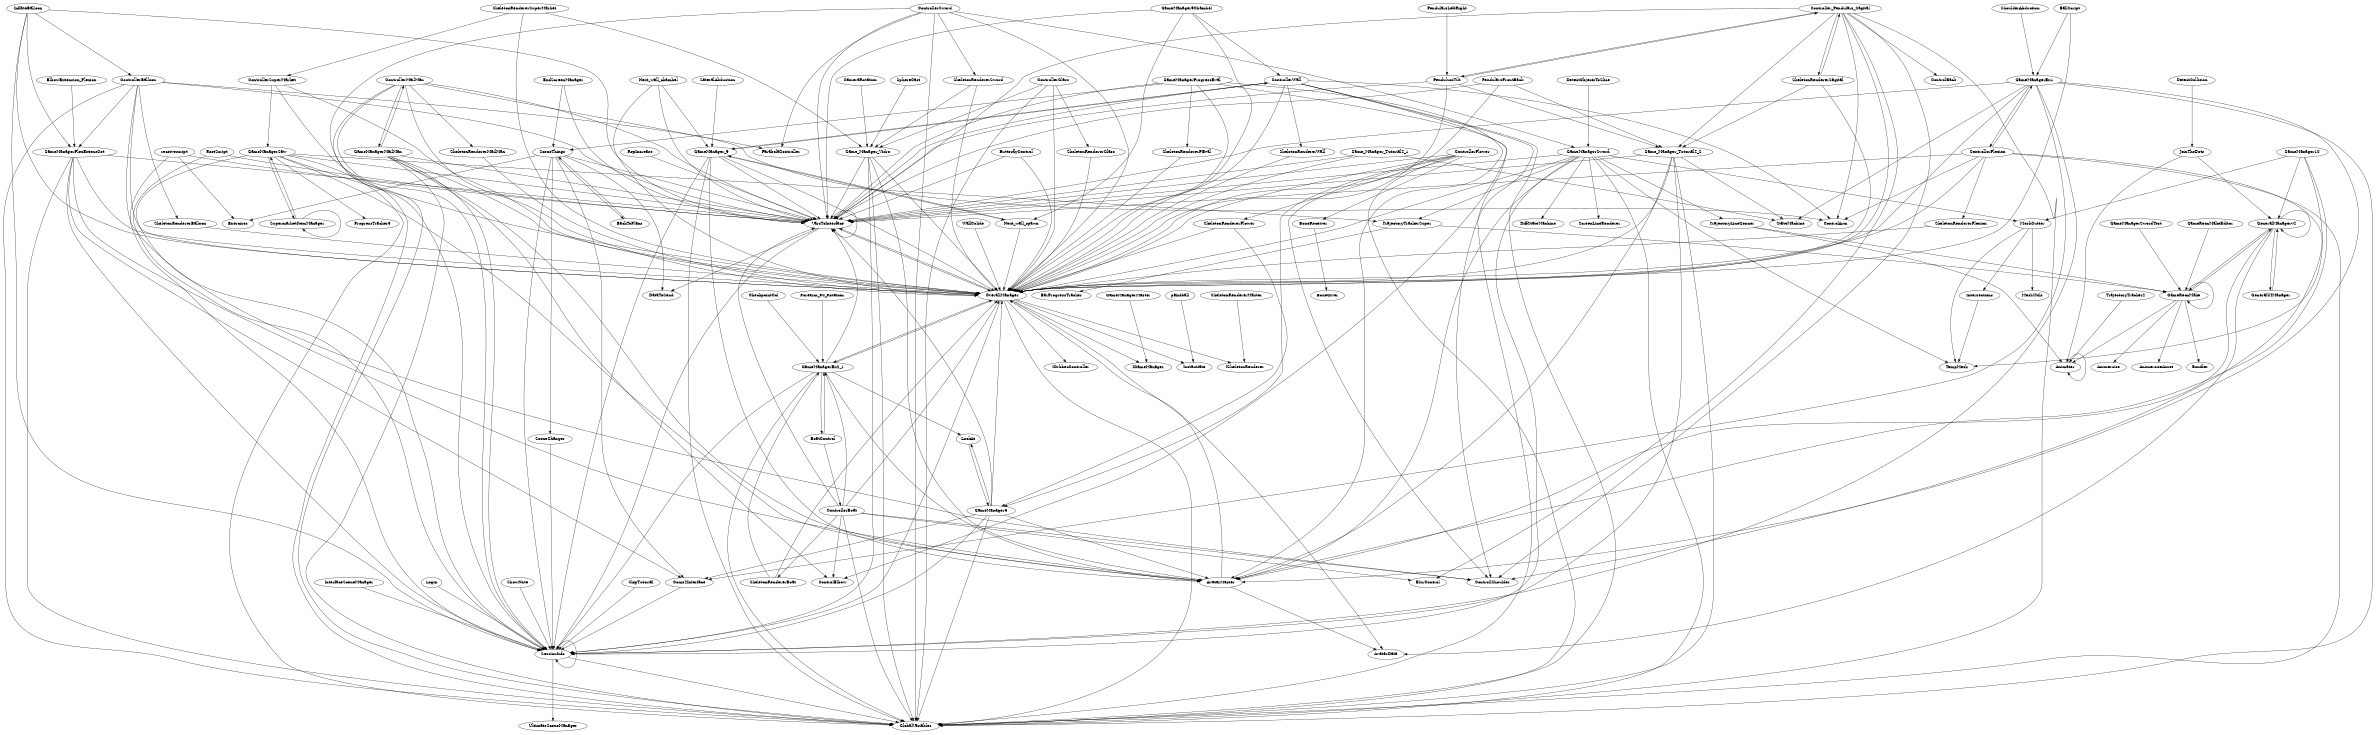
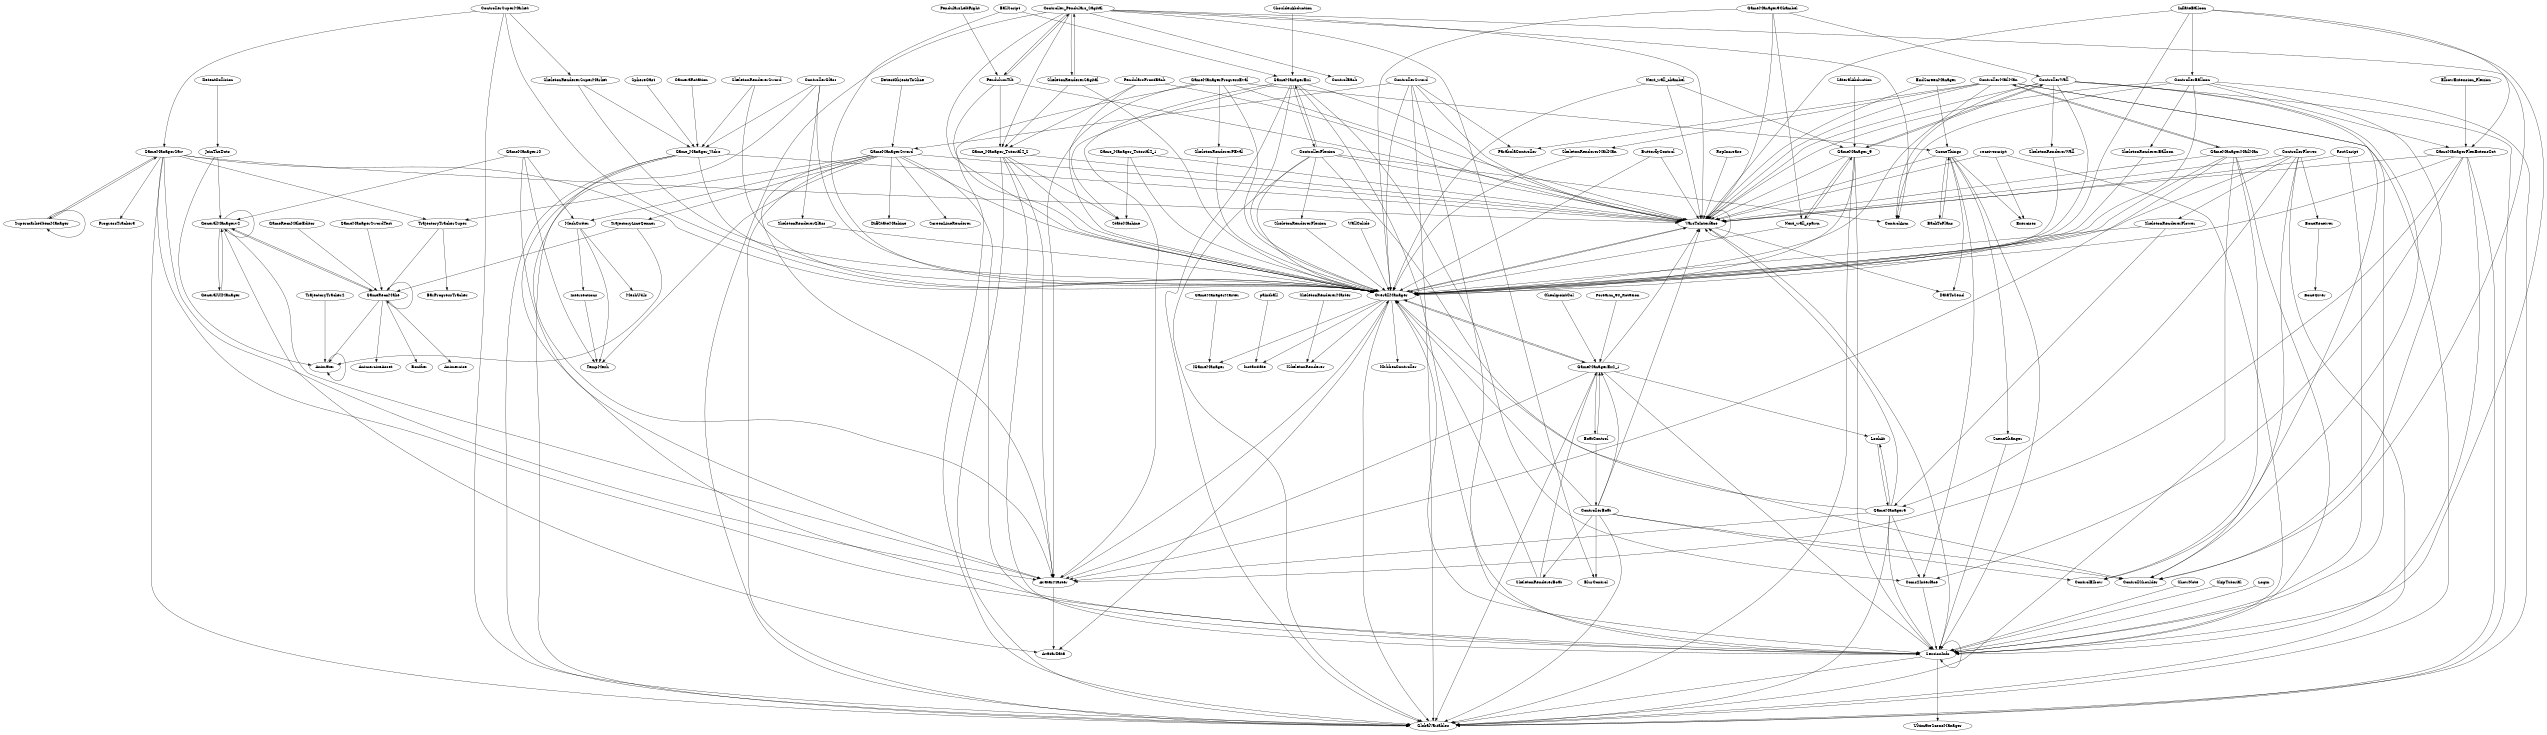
(956, 43) -> none
(399, 44) -> (539, 43)
(818, 516) -> none
(349, 583) -> none
